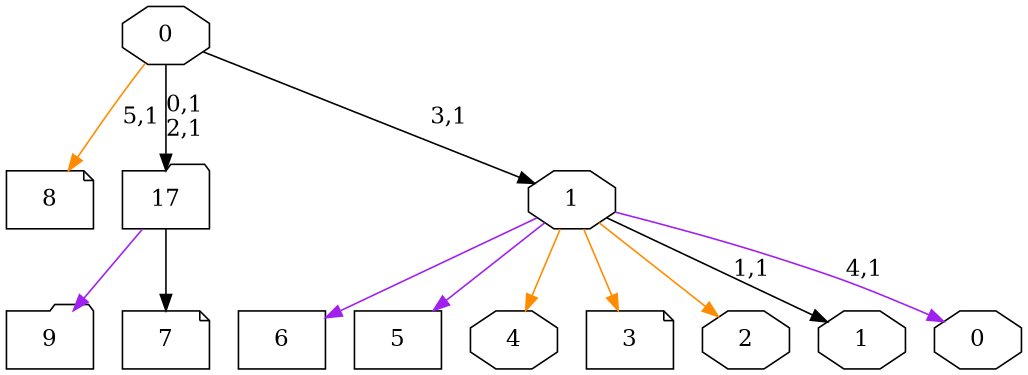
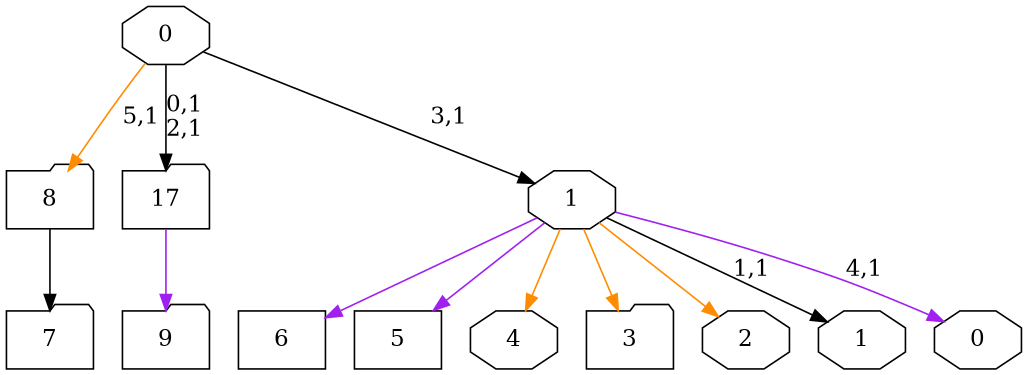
(50, 200) -> (50, 200)
(166, 262) -> (50, 262)
(166, 340) -> (50, 340)
(630, 340) -> (630, 340)
